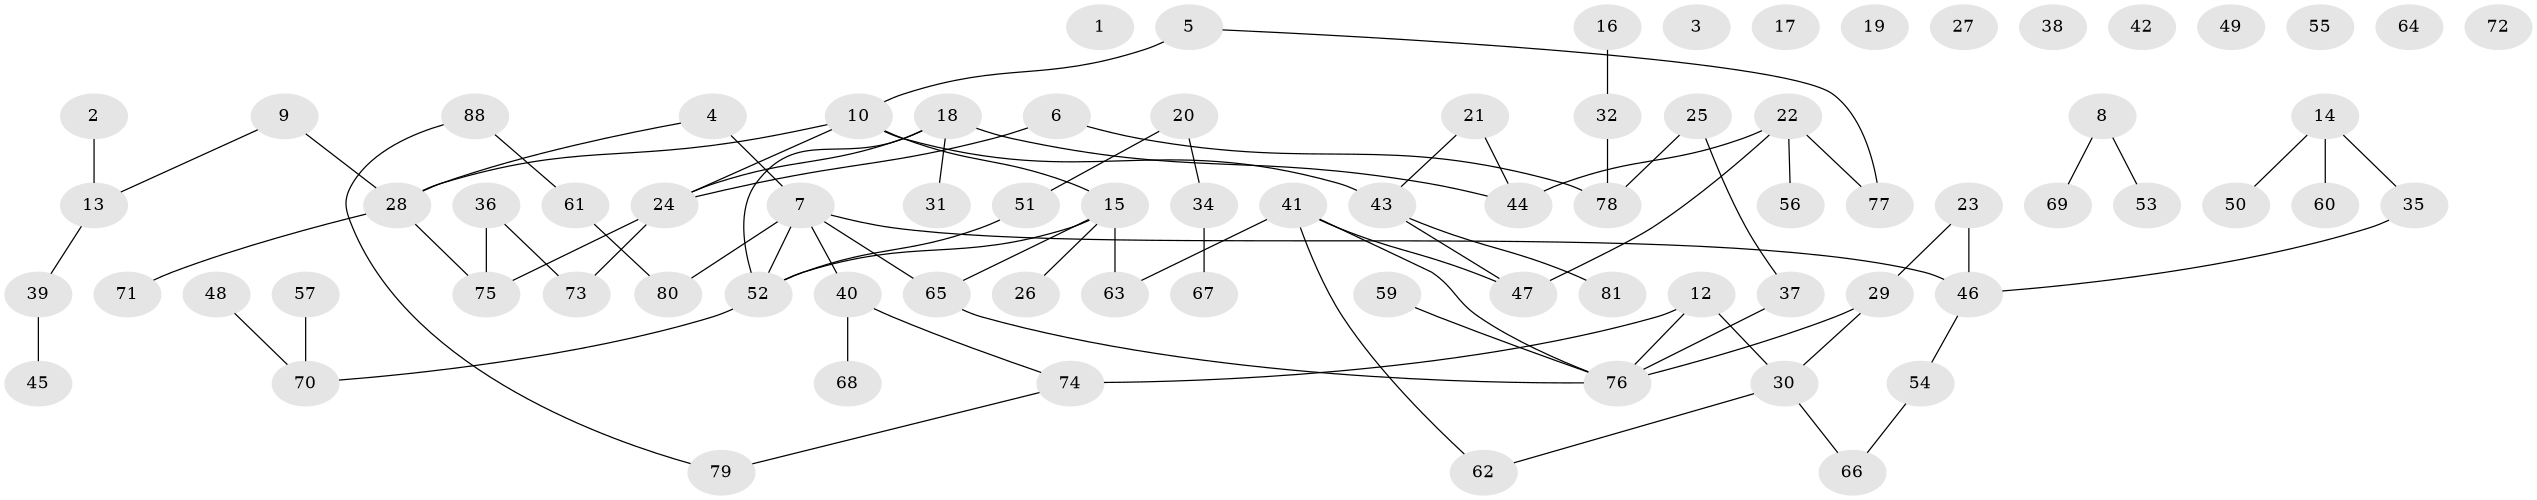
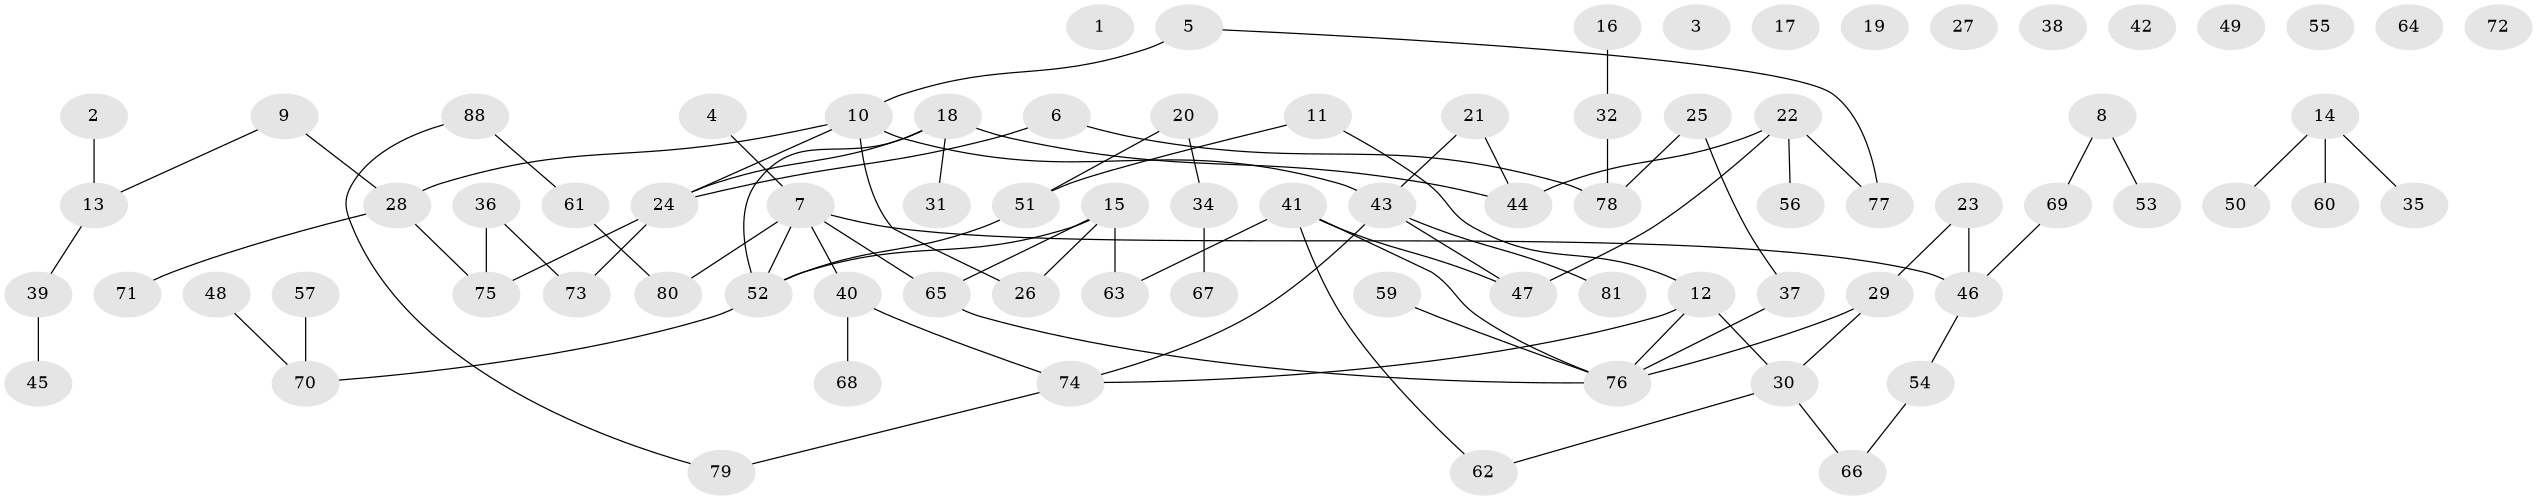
none -> (1318, 116)
(550, 151) -> none
(1018, 167) -> (912, 238)
(2198, 267) -> (2014, 250)
none -> (1244, 319)
